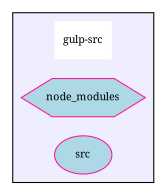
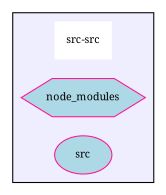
(83, 40) -> (83, 40)
